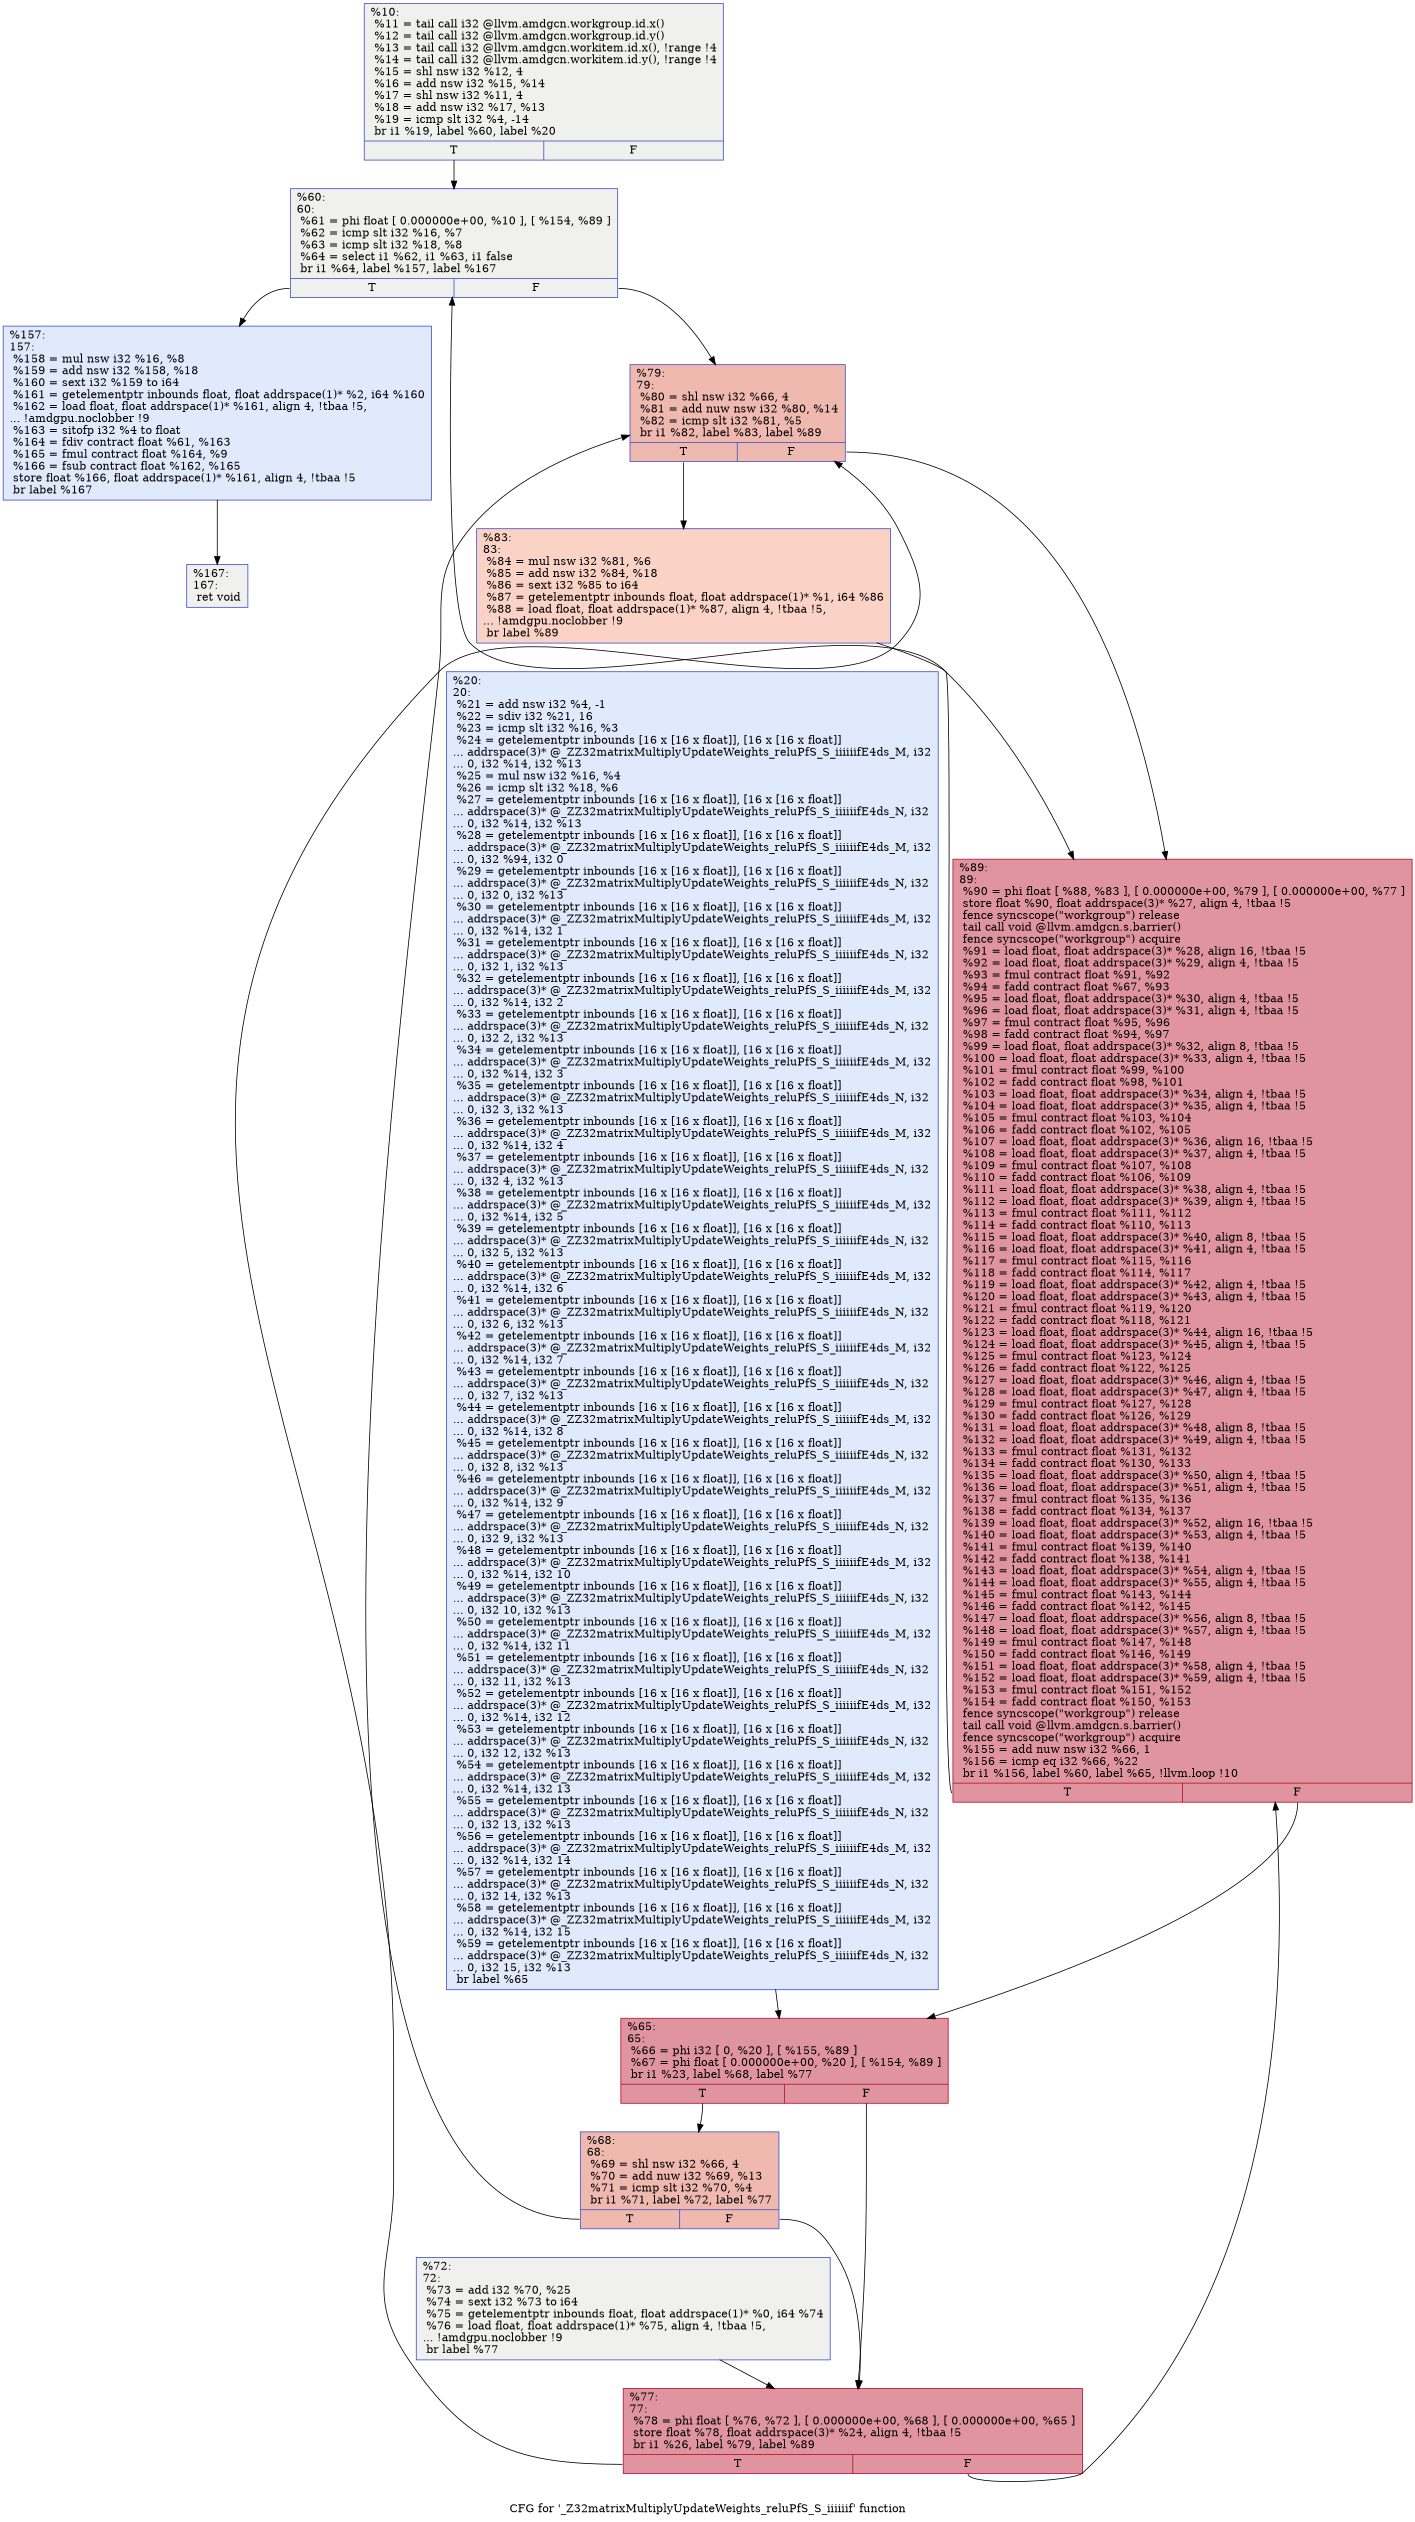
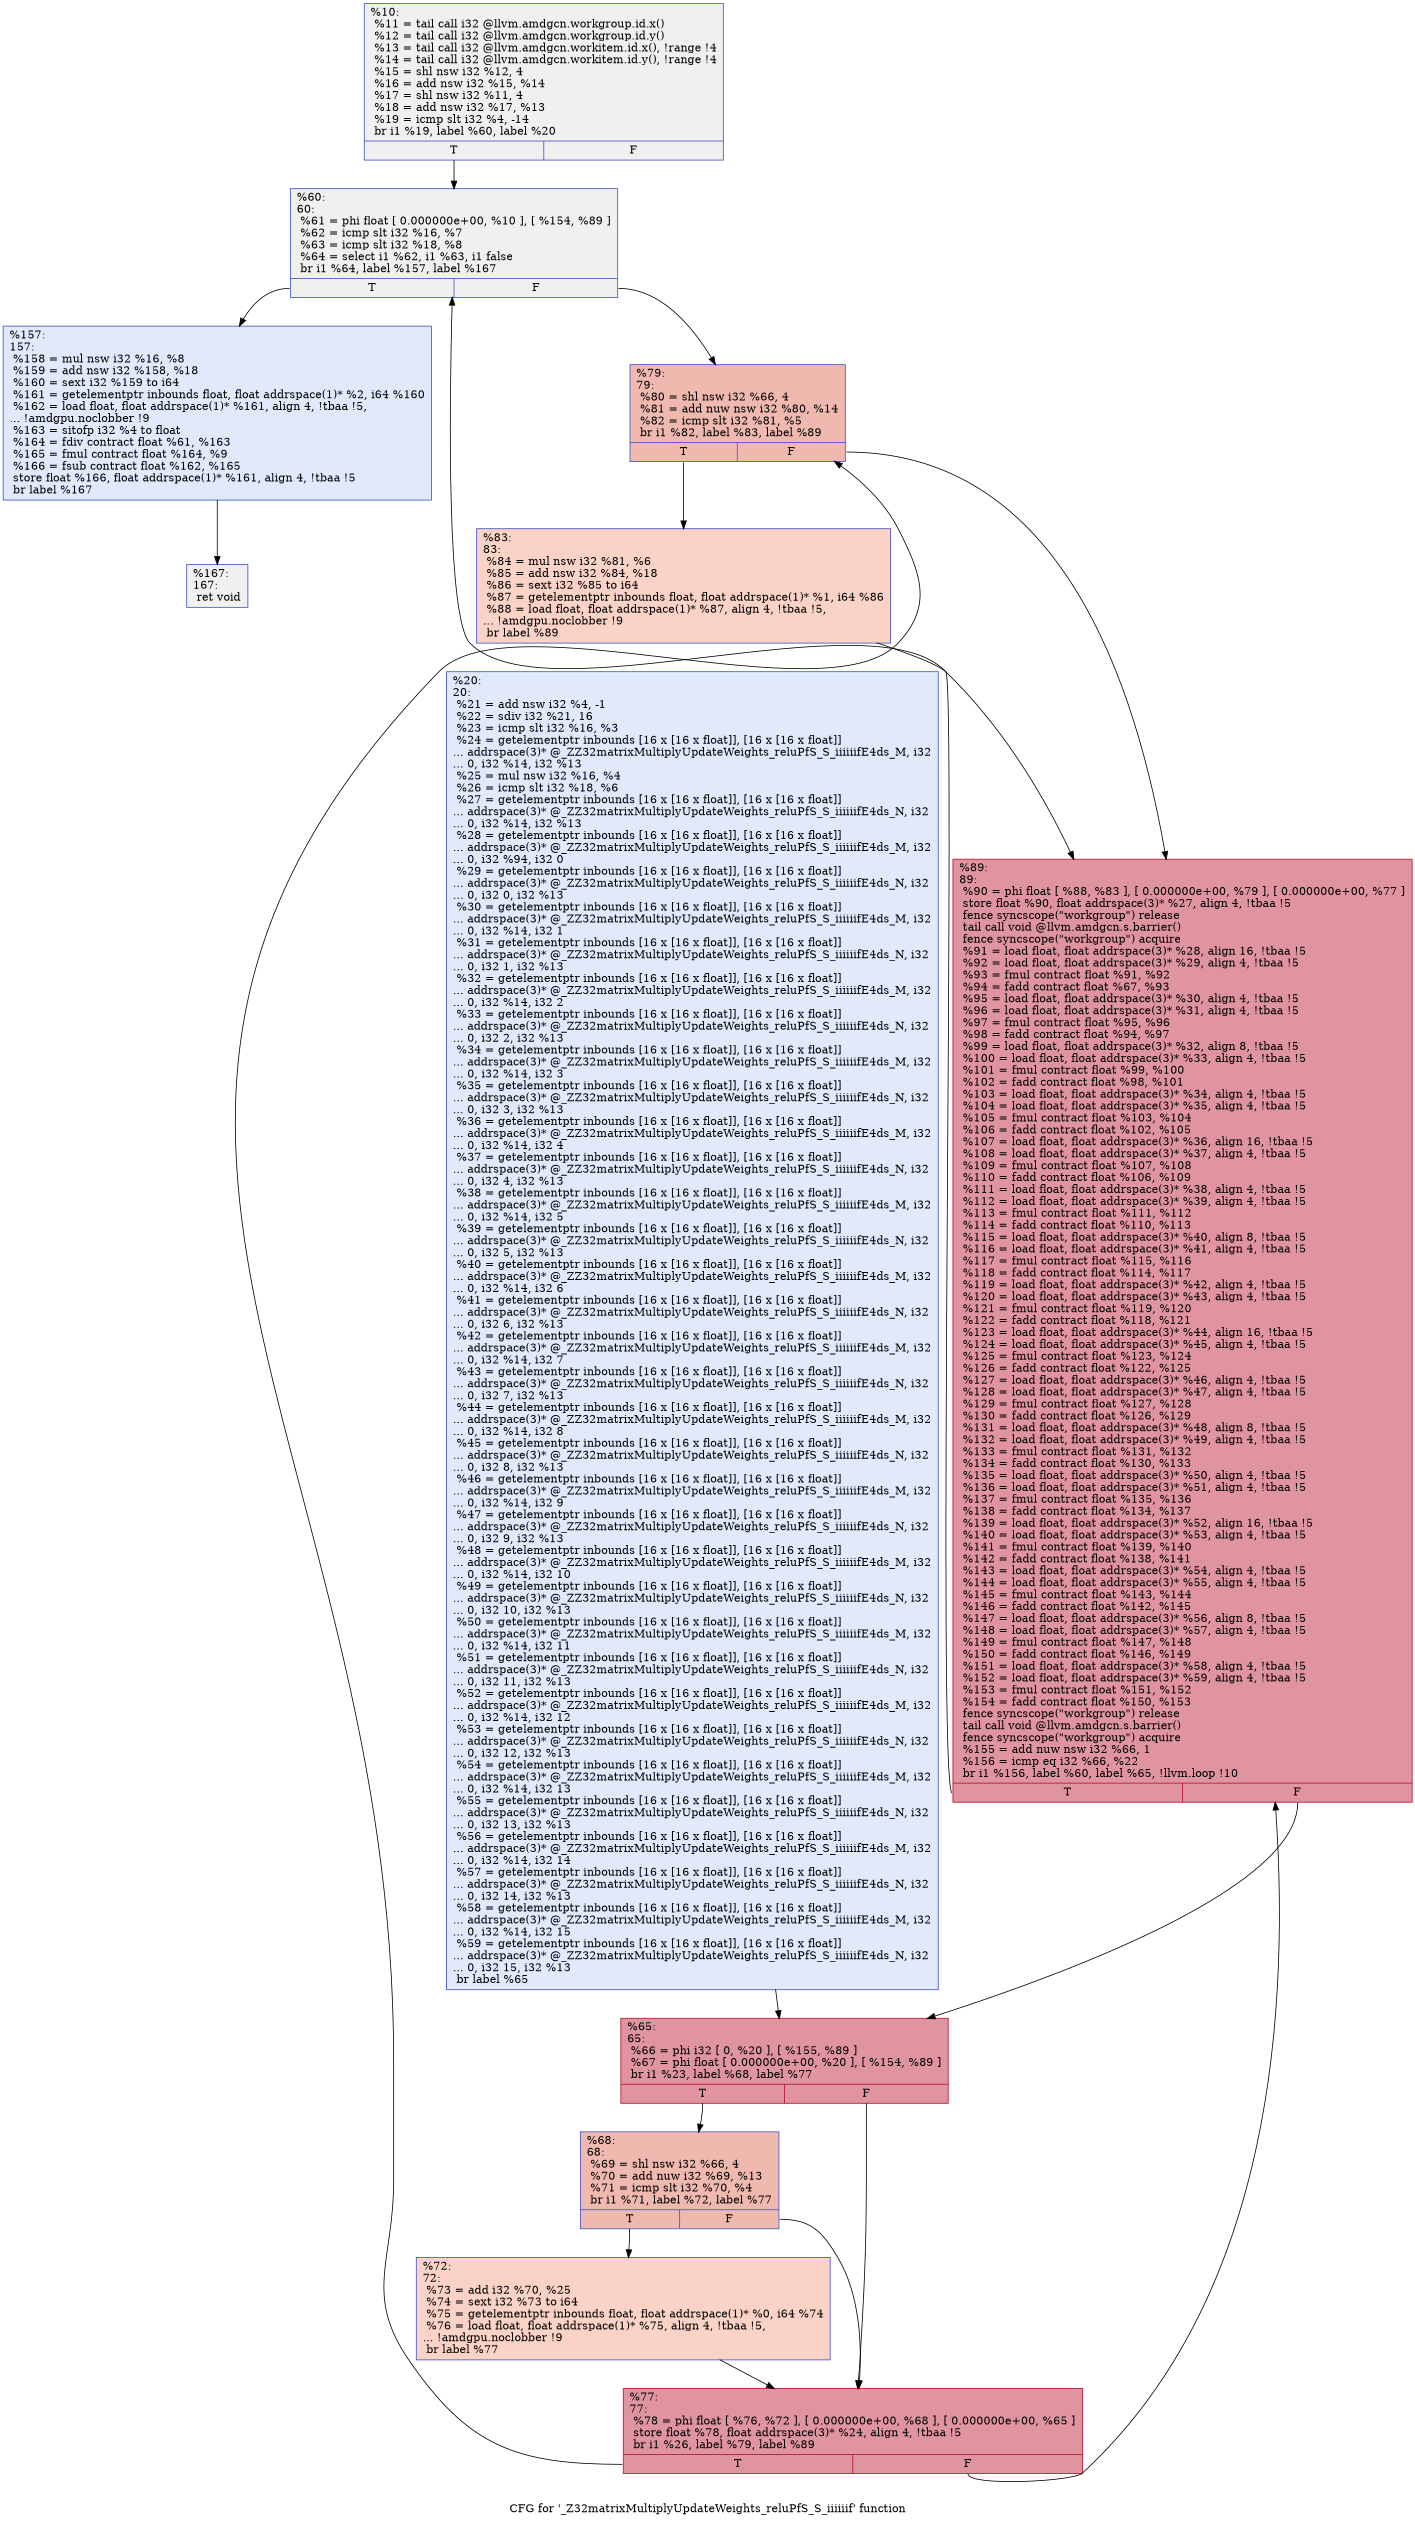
(376, 1321) -> (629, 2239)
(623, 2309) -> (623, 2309)
